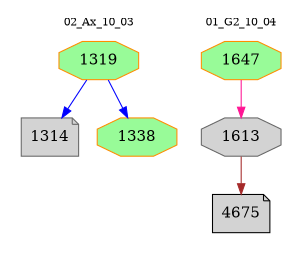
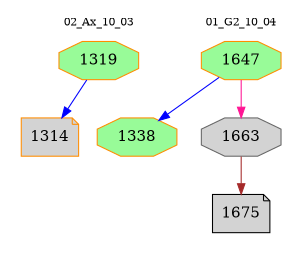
(115, 94) -> (200, 91)
(50, 137) -> (50, 137)
(241, 137) -> (241, 137)
(241, 214) -> (241, 214)
